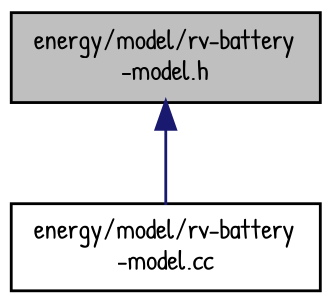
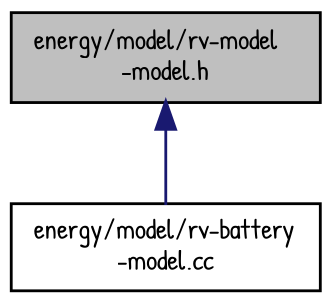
(166, 58) -> (166, 58)
